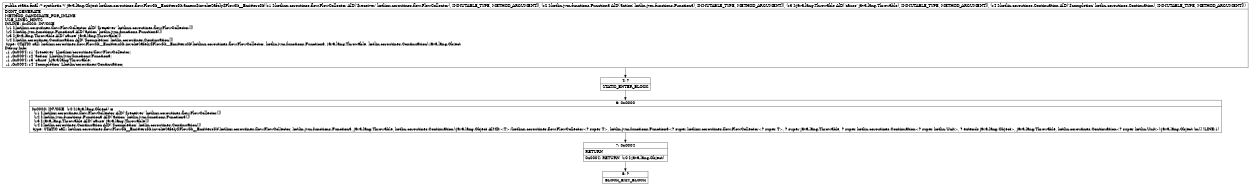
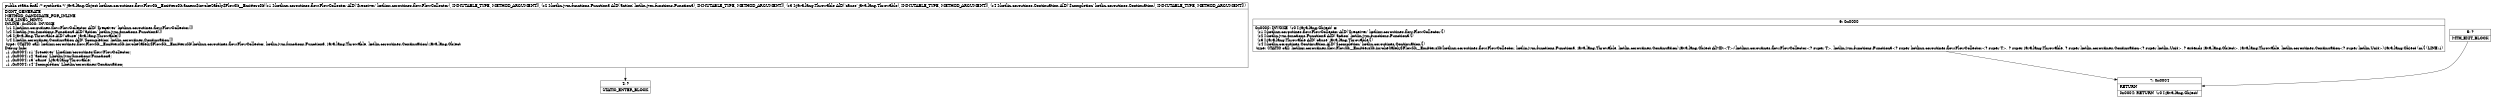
(625, 94) -> none
(625, 165) -> (2343, 81)
(625, 180) -> (2470, 38)
